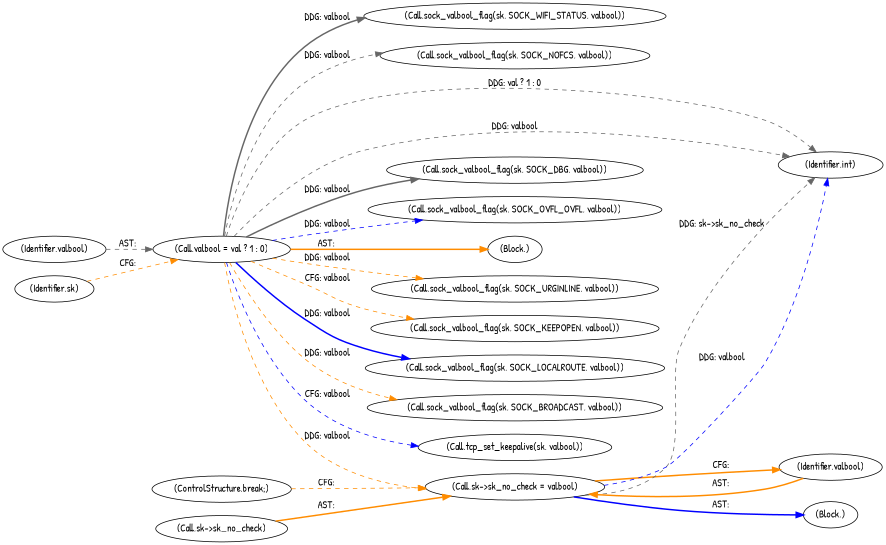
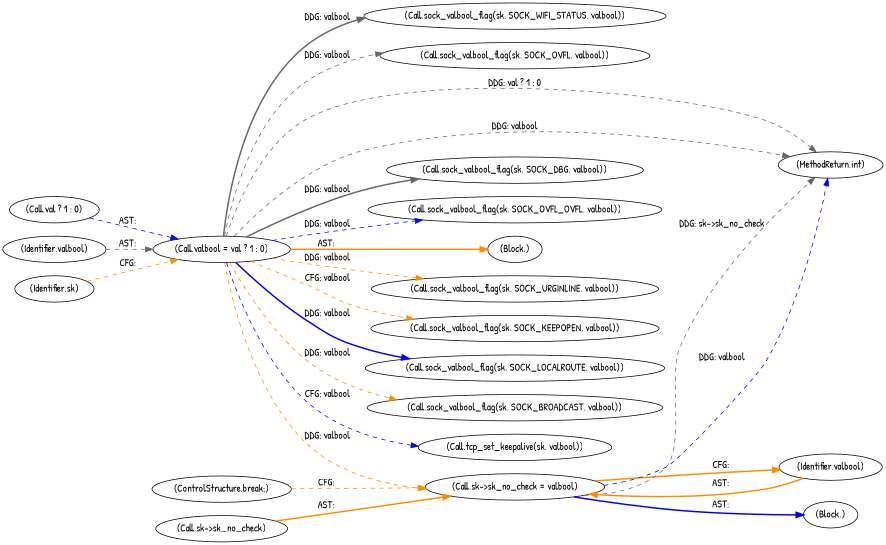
(515, 56) -> (515, 56)
(831, 165) -> (831, 165)
none -> (54, 210)
